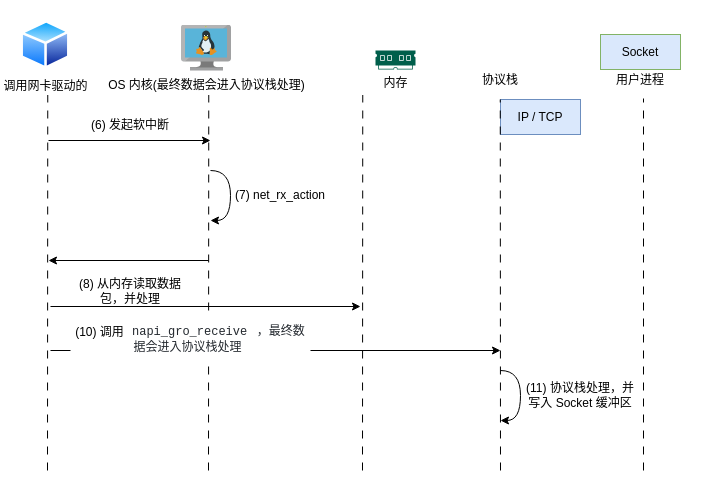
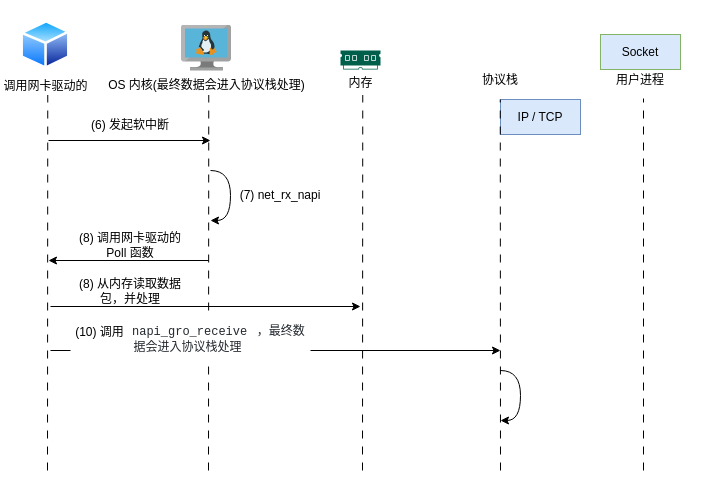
(396, 60) -> (361, 60)
(281, 196) -> (281, 196)
none -> (131, 246)
(581, 396) -> none
